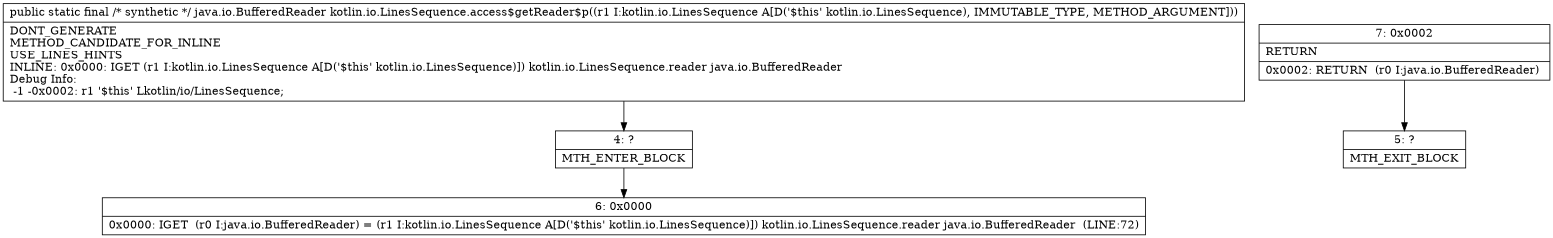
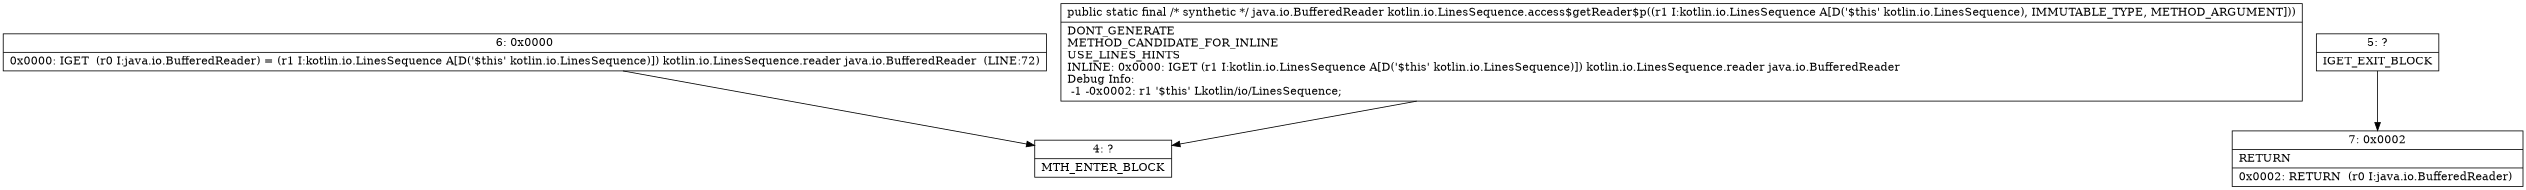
(1404, 101) -> (2378, 97)
(1404, 158) -> (2378, 61)
(624, 179) -> (825, 107)
